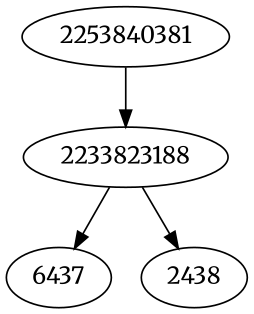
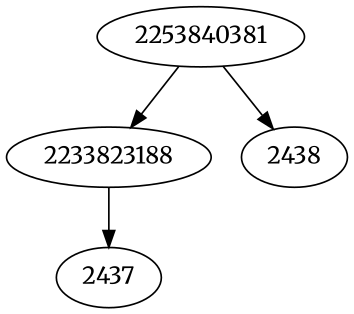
(156, 211) -> (243, 91)
(59, 278) -> (109, 278)
